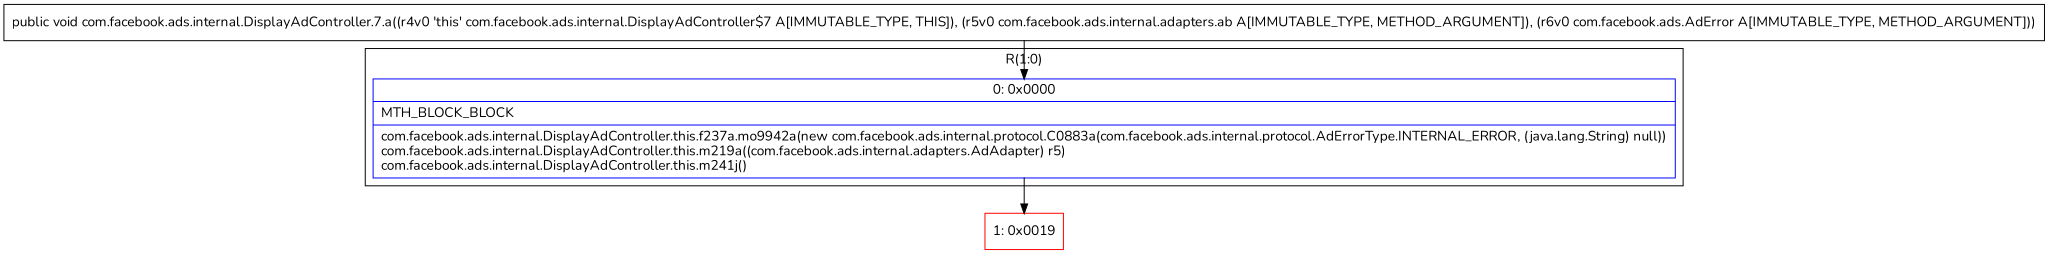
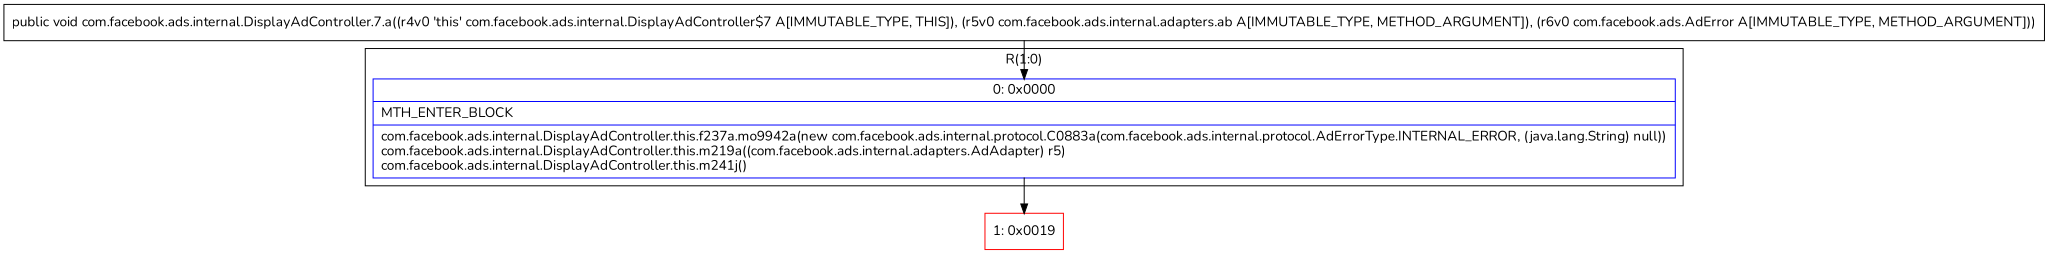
(448, 113) -> (448, 113)
